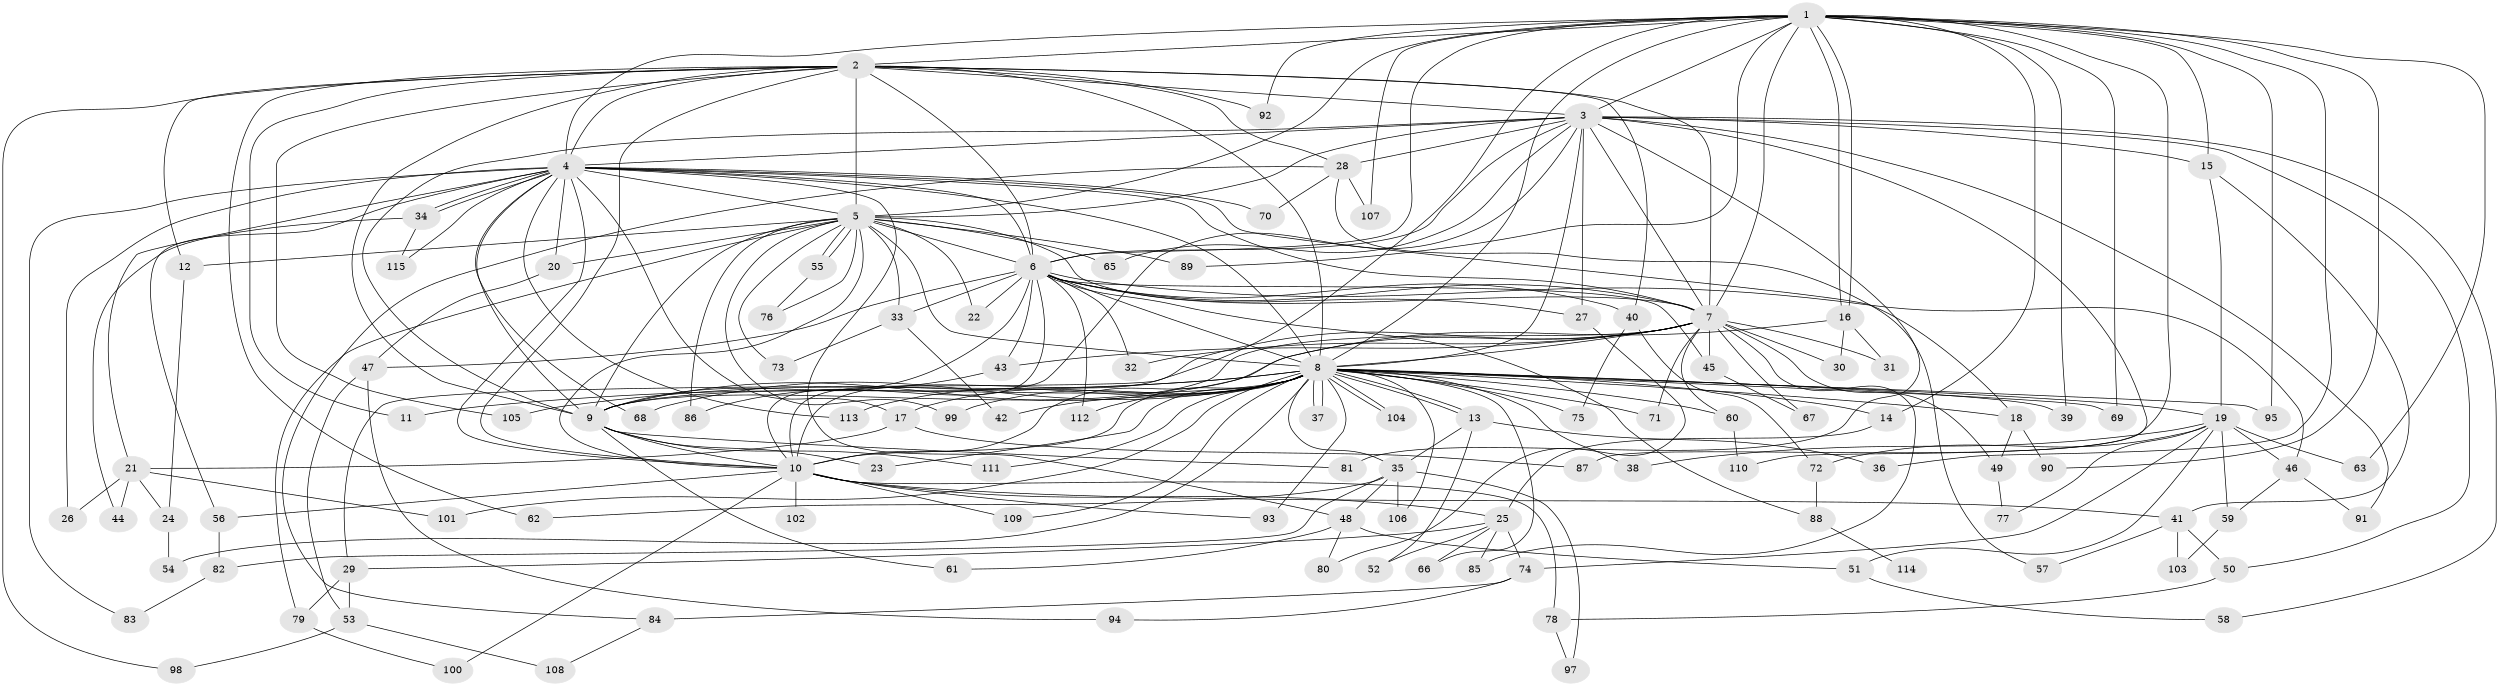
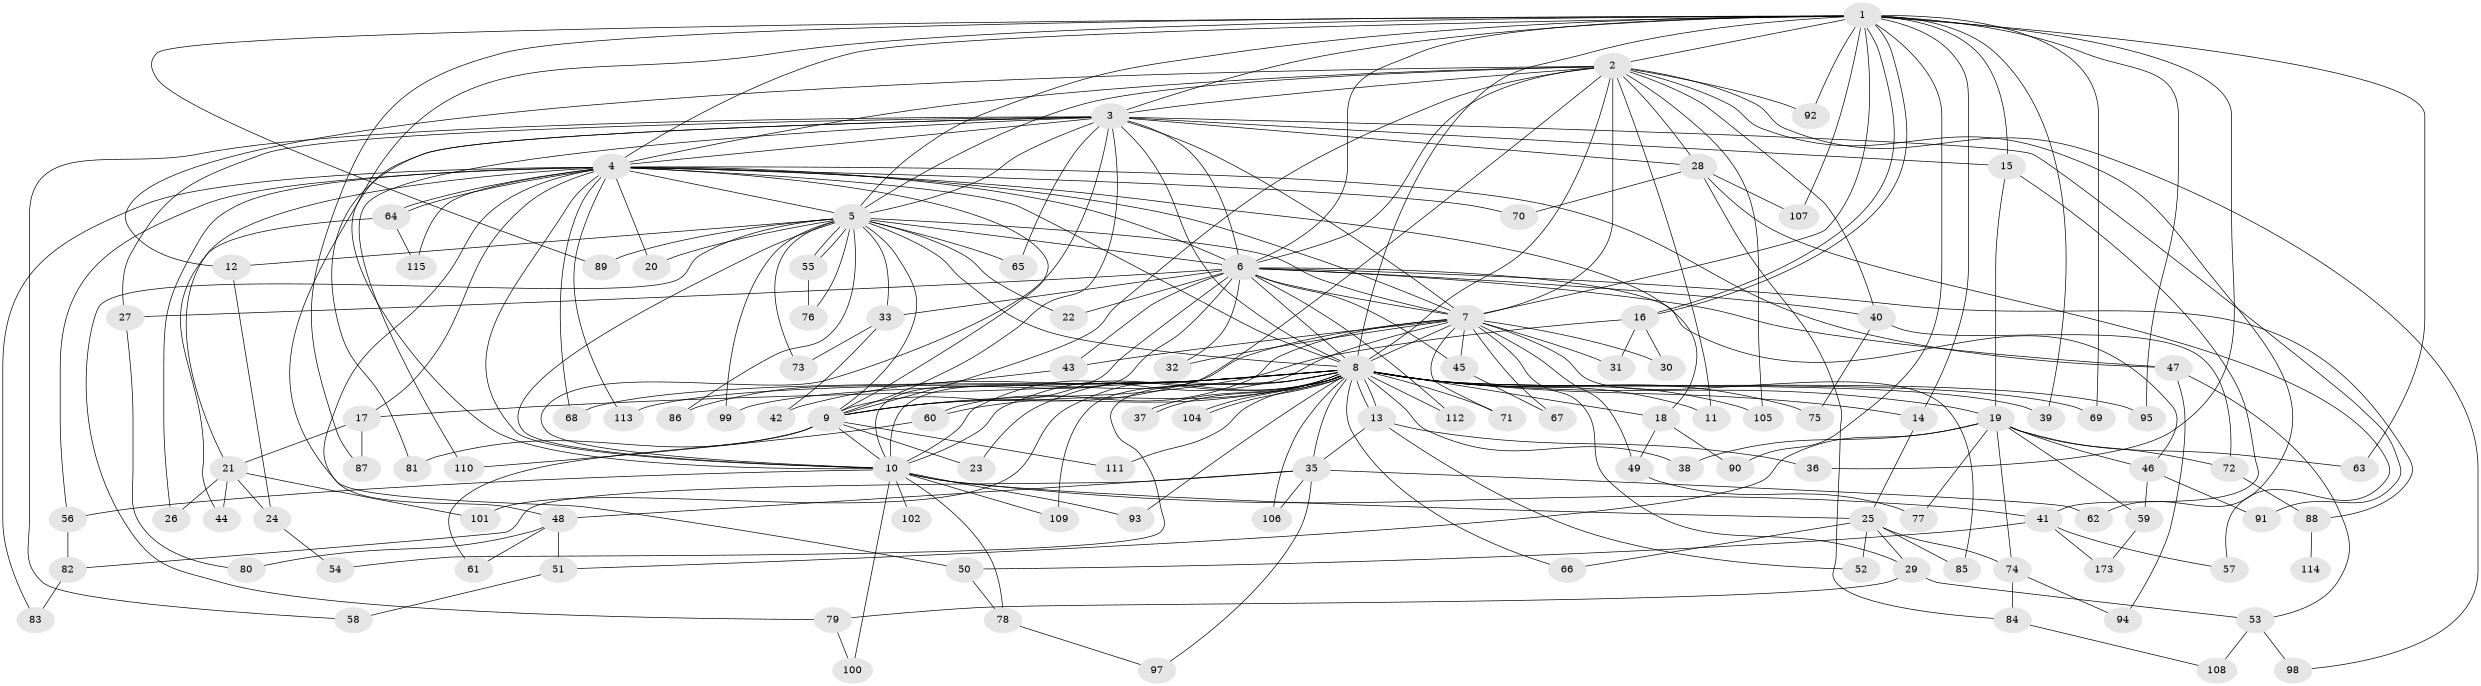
(421, 217) -> (391, 217)
(453, 304) -> (1407, 187)
(2178, 570) -> (2104, 570)
